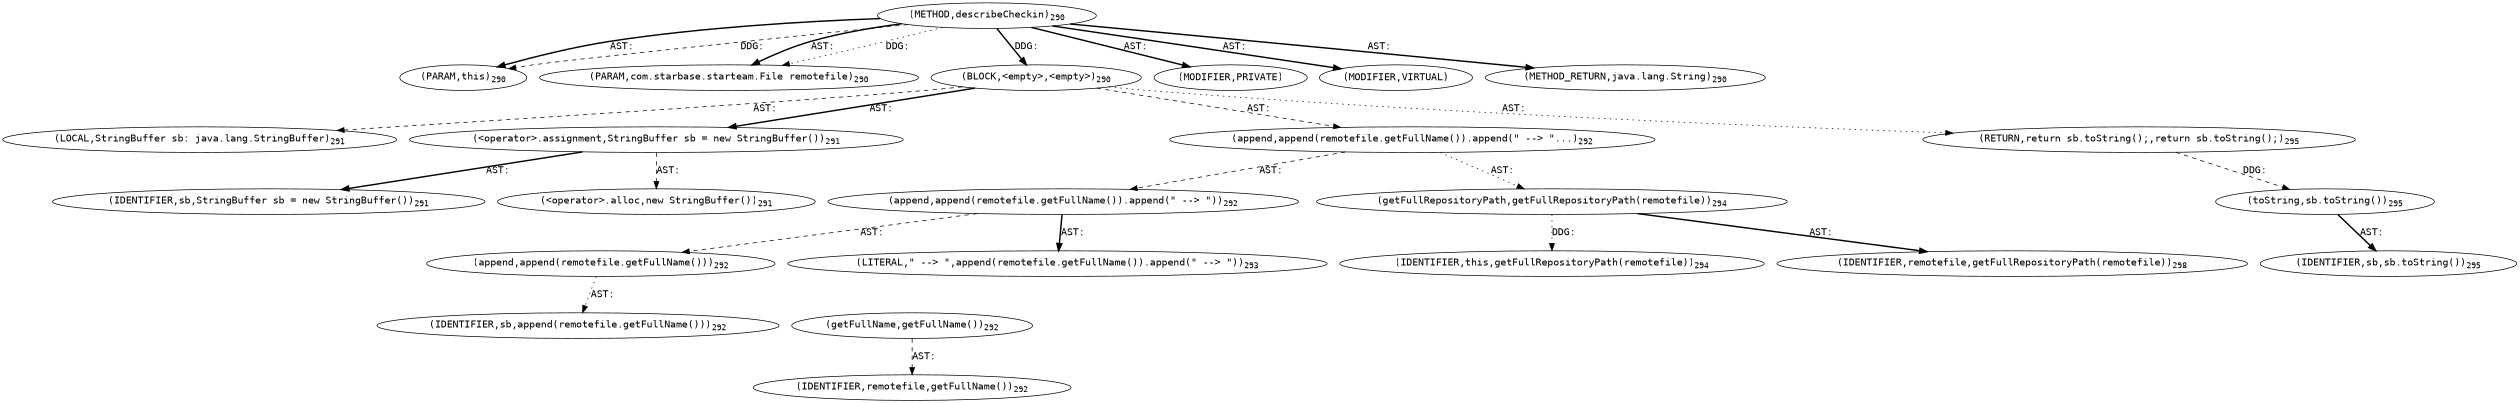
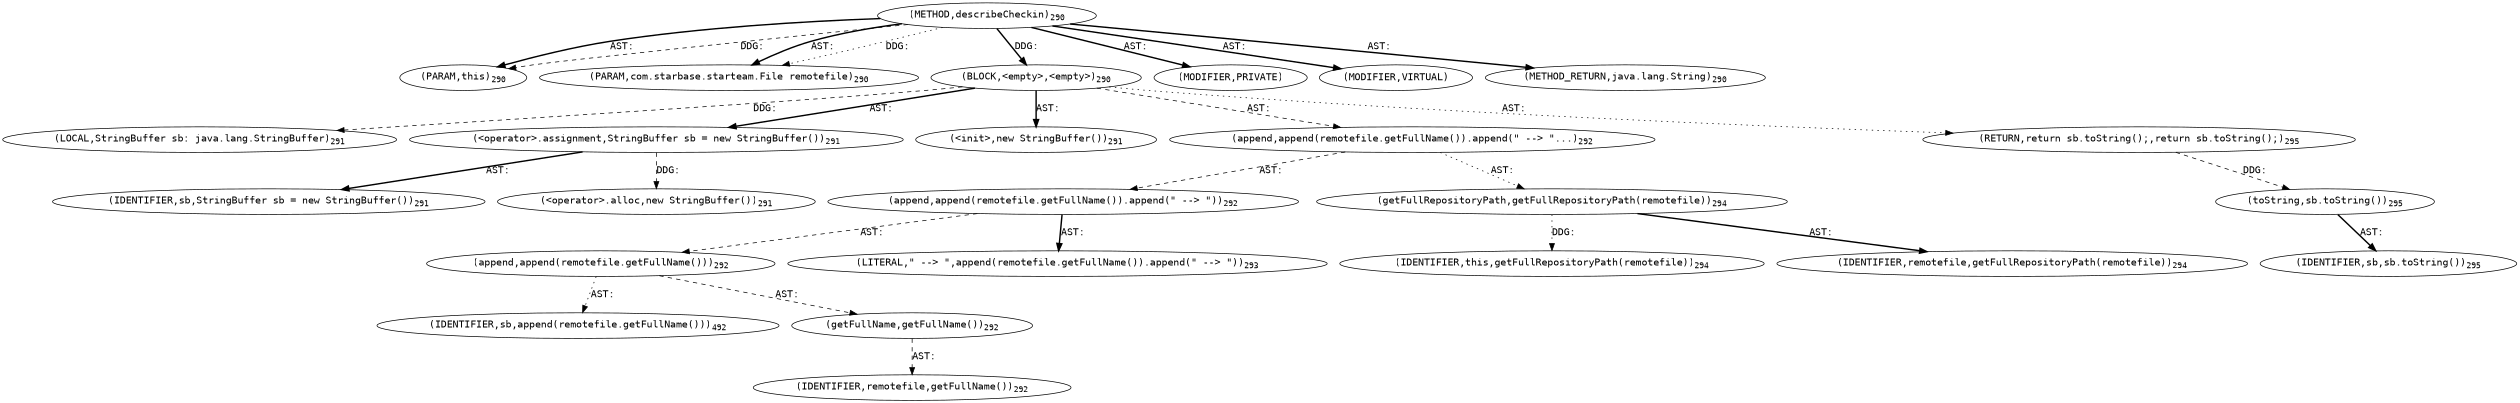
(768, 109) -> (768, 109)
none -> (1036, 140)
(671, 171) -> (671, 171)
(2180, 263) -> (2180, 263)
none -> (755, 294)
(719, 325) -> (719, 325)
